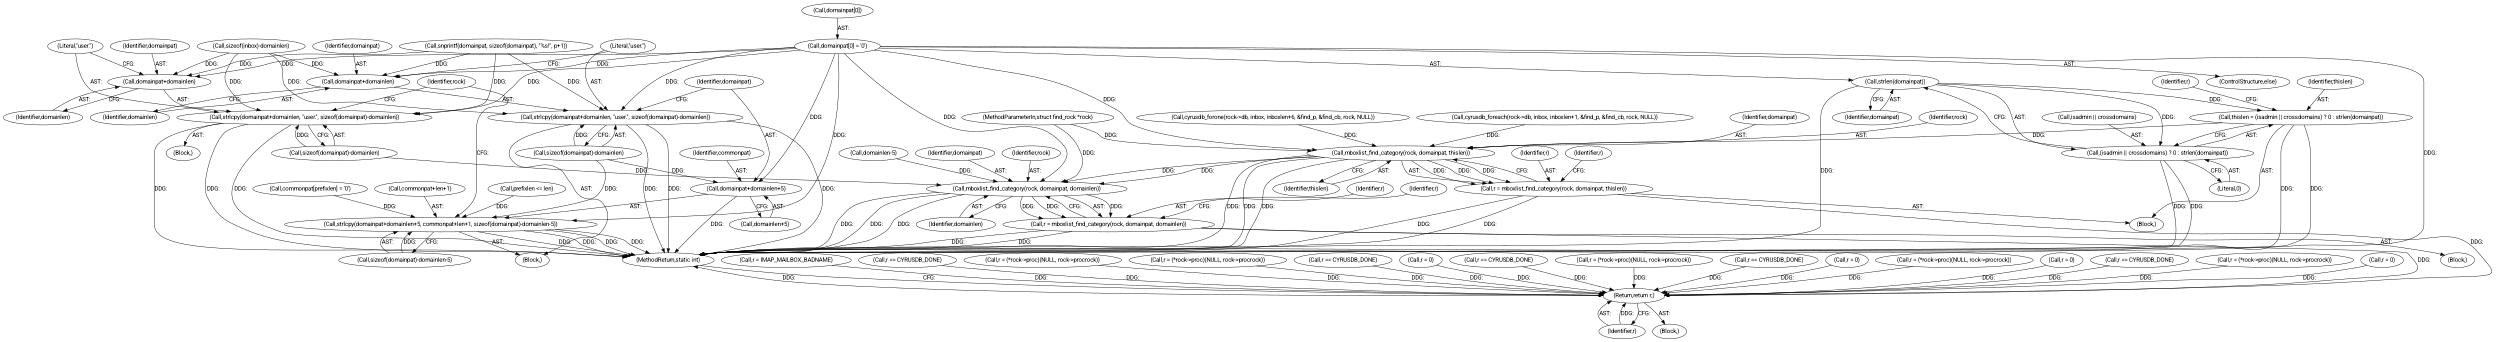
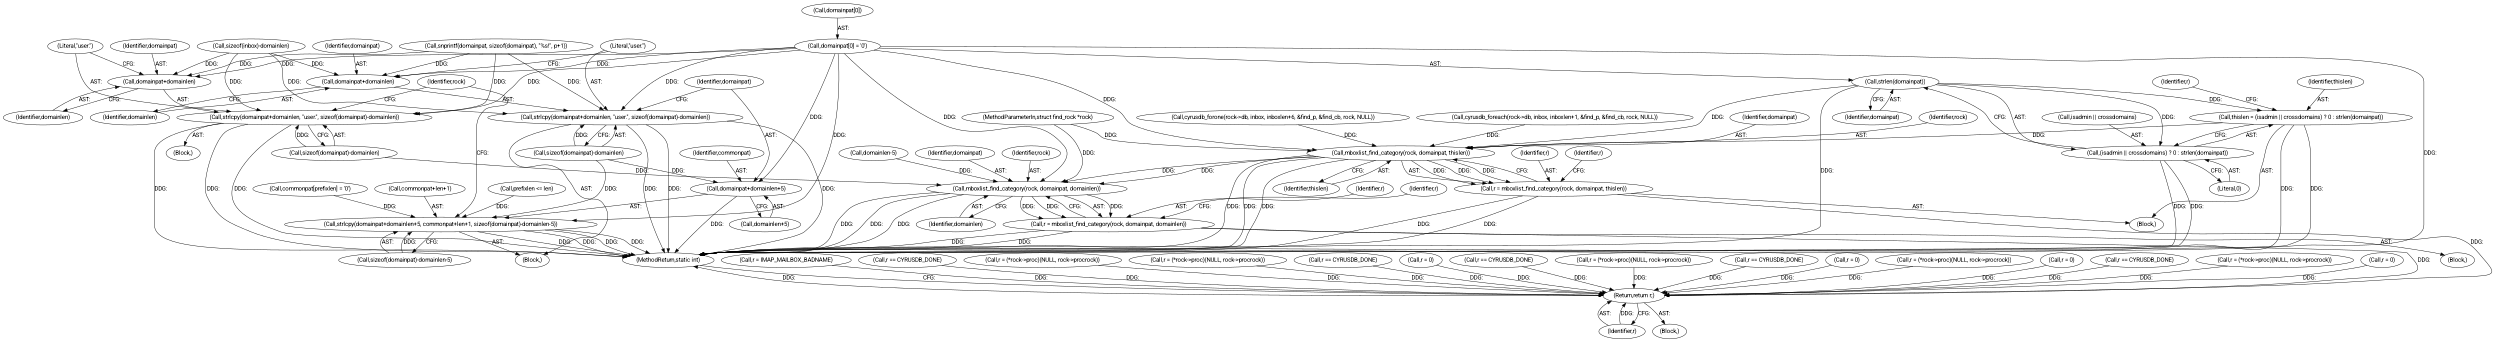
(2248, 82) -> none
none -> (1667, 130)
